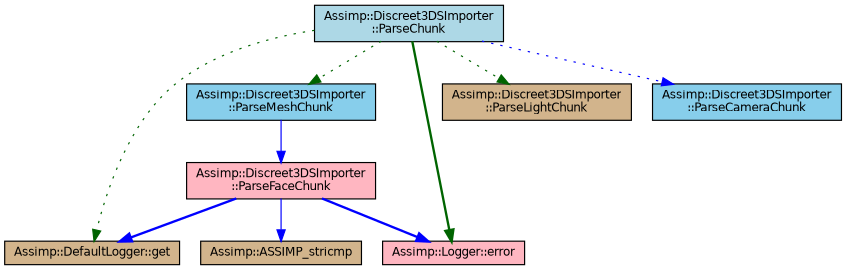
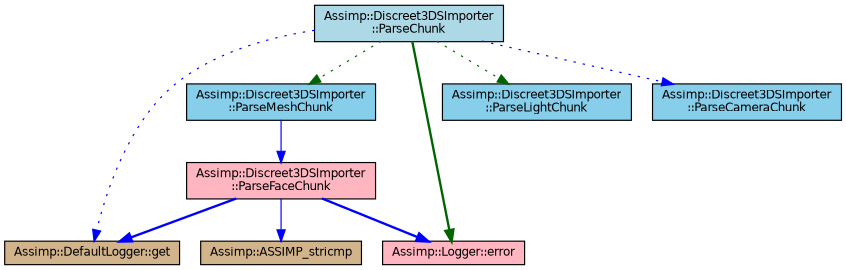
(169, 90) -> (169, 90)
(537, 102) -> (537, 102)
